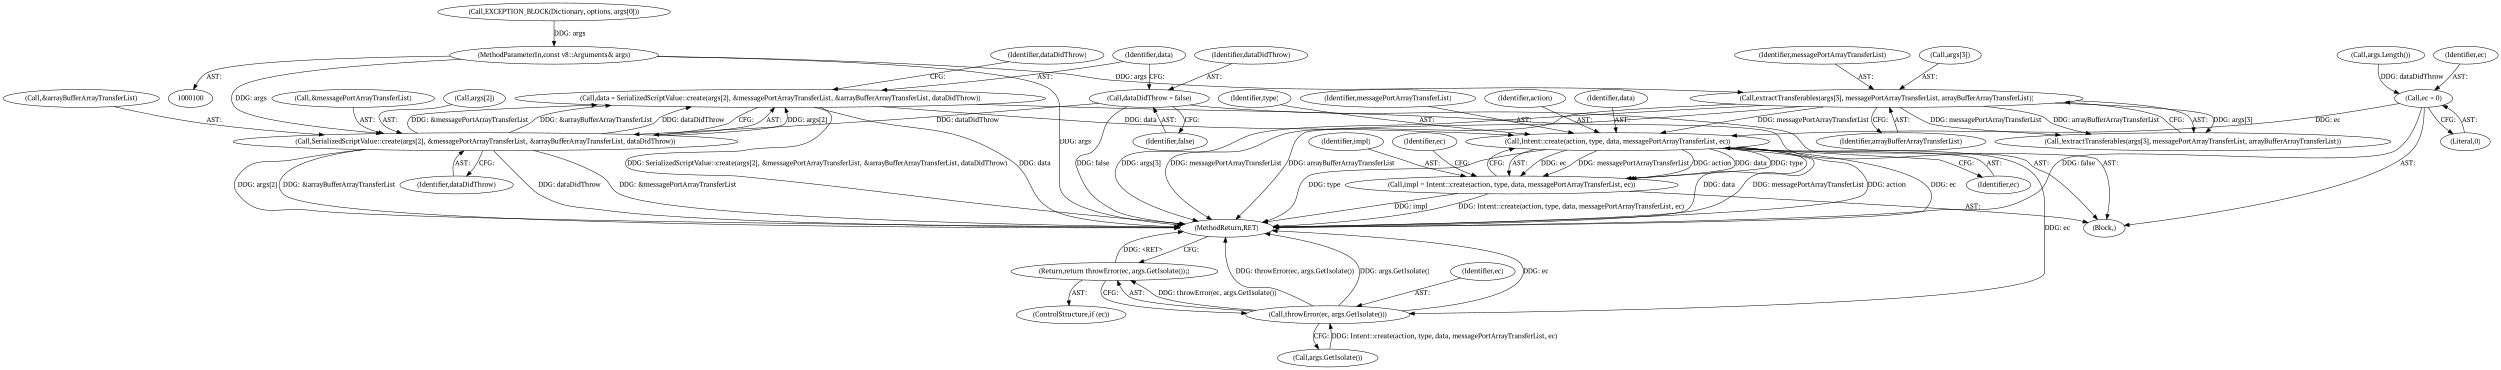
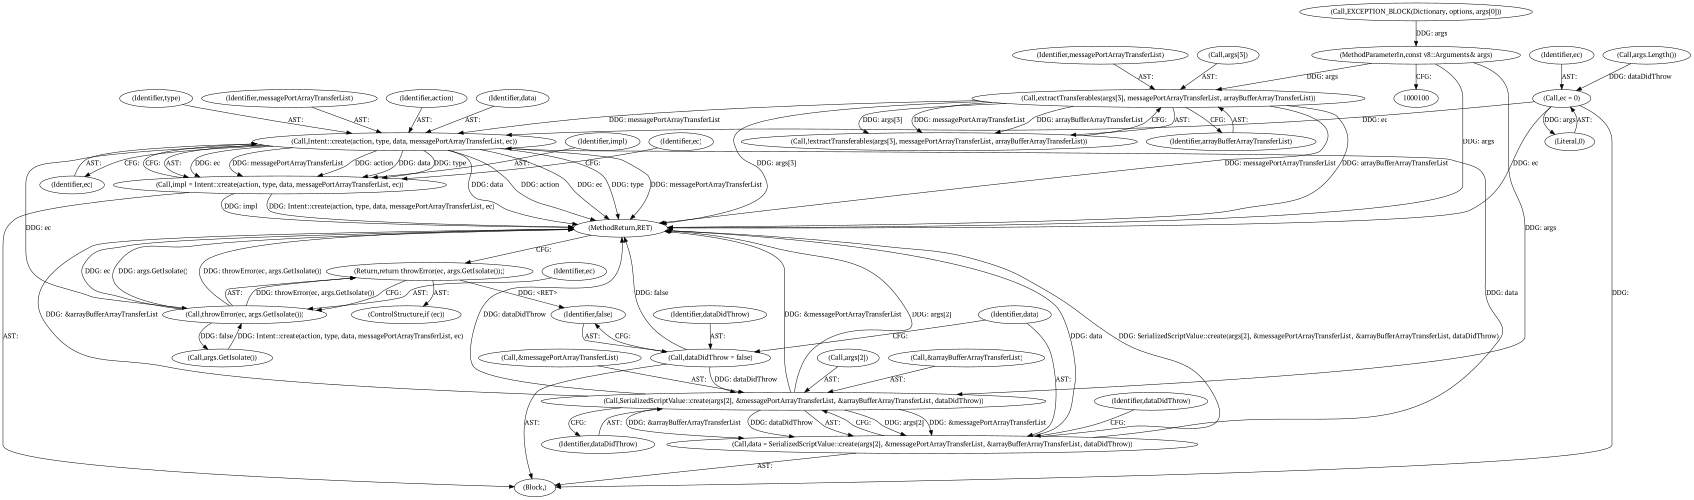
(215, 77) -> (1425, 77)
(2449, 120) -> (1560, 120)
(2079, 163) -> (1526, 163)
(2409, 163) -> (1621, 293)
(1141, 239) -> (510, 293)
(1323, 336) -> (217, 336)
